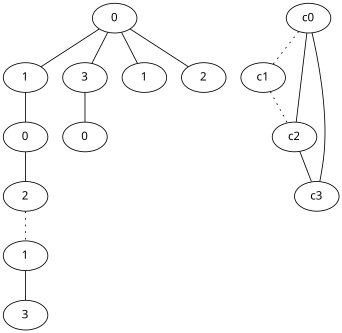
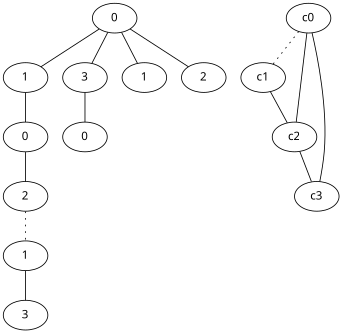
(279, 107) -> (279, 107)
